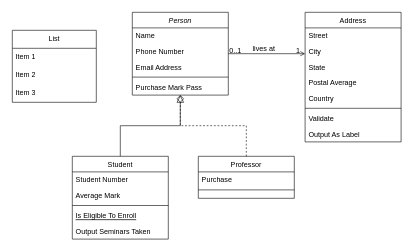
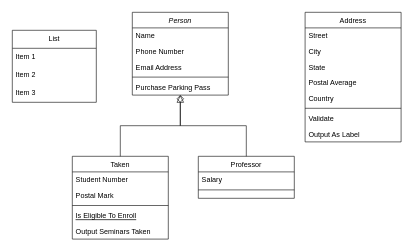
(267, 54) -> none
(170, 88) -> (175, 88)
(228, 126) -> (228, 126)
(120, 164) -> (120, 164)
(218, 180) -> (213, 180)
(99, 196) -> (96, 196)
